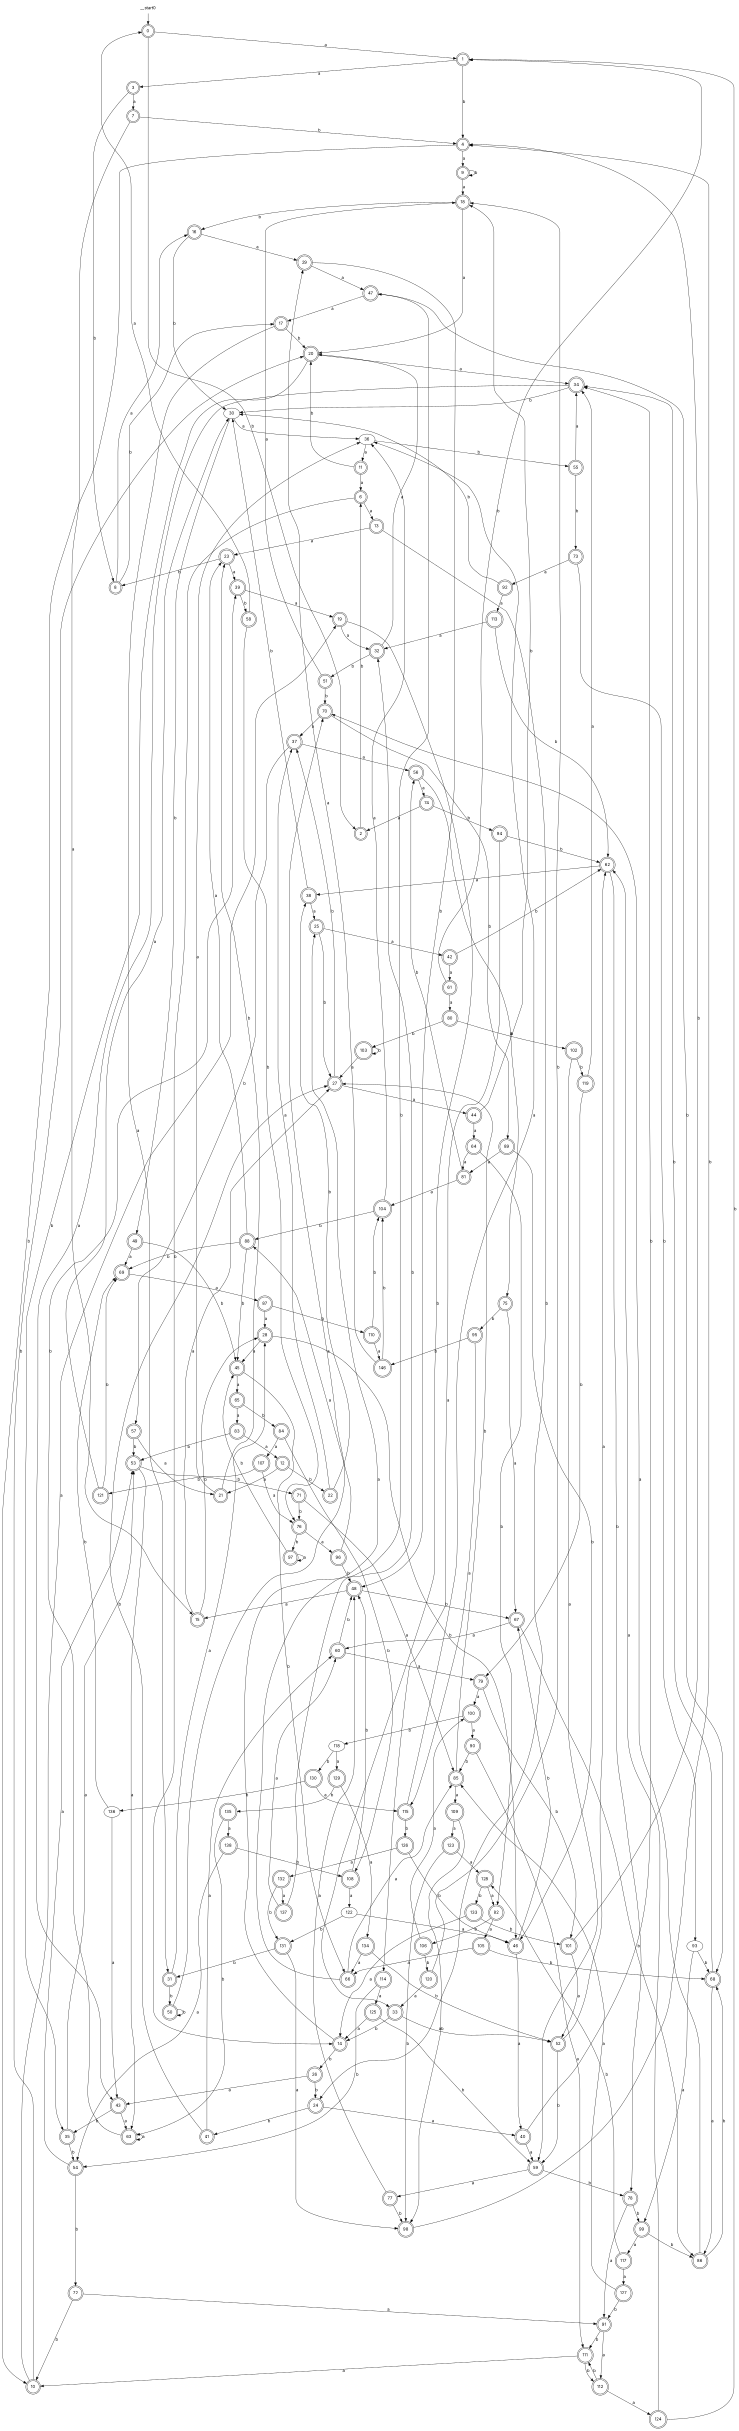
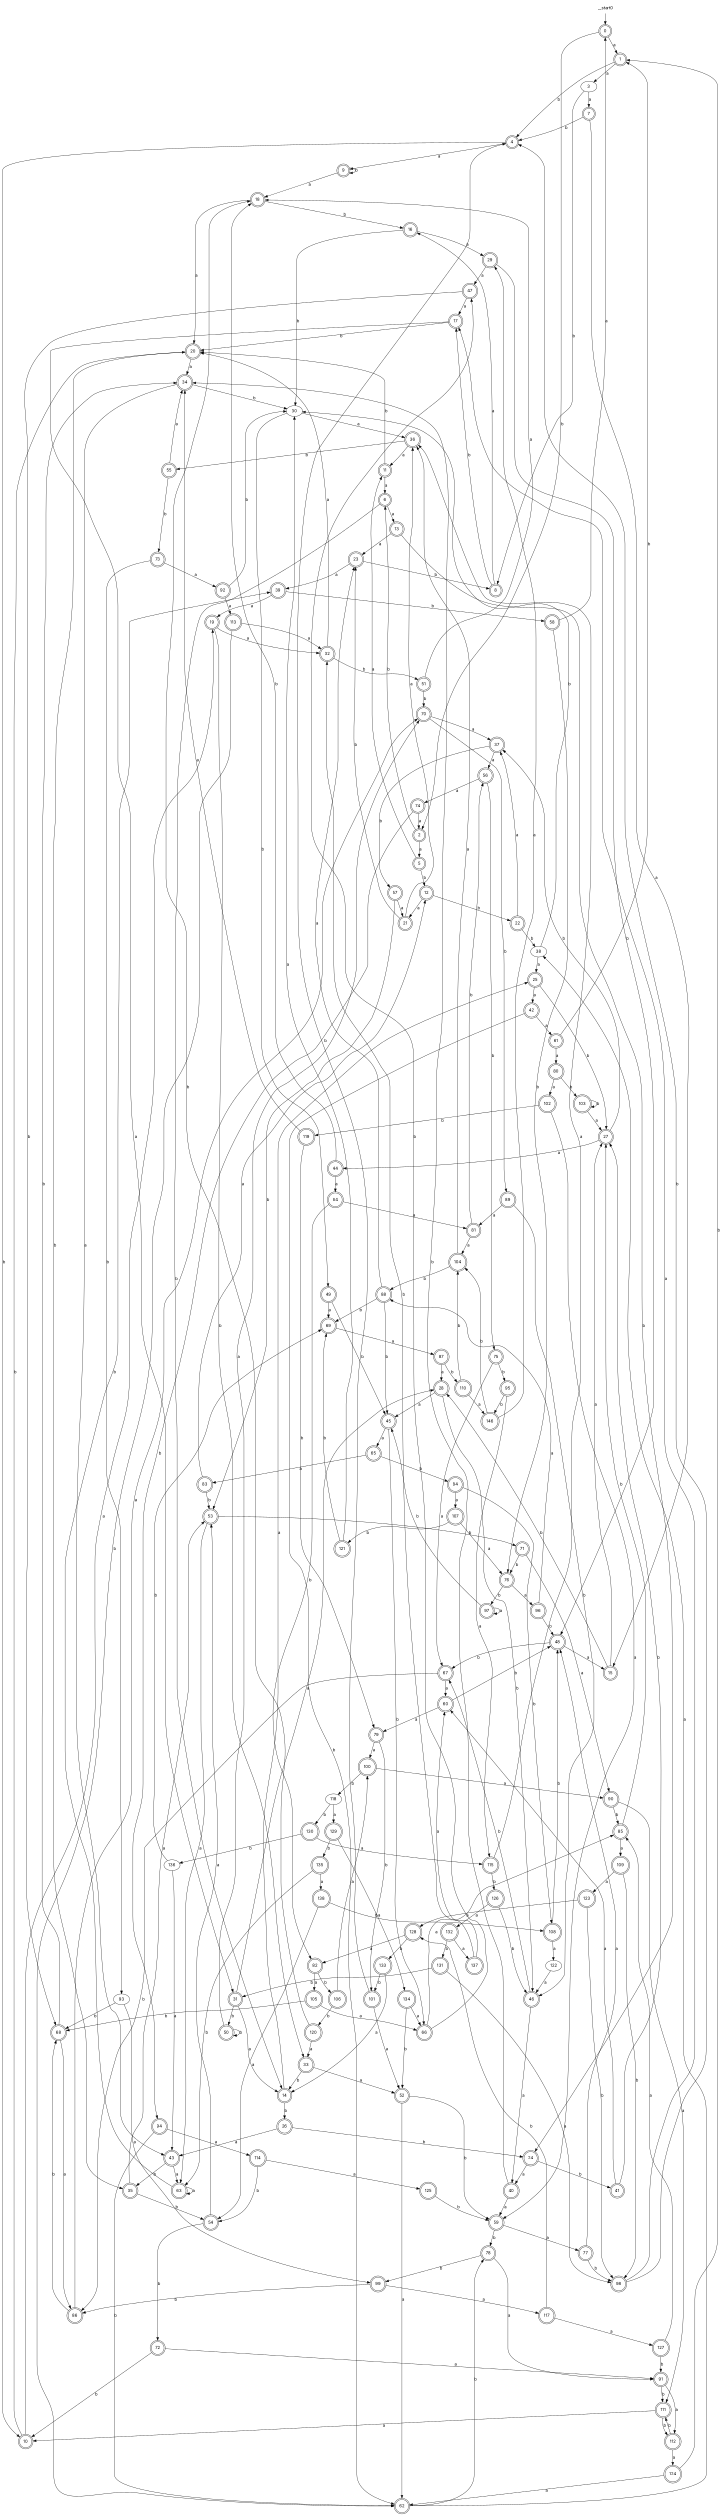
(133, 88) -> (589, 87)
(367, 439) -> (413, 440)
none -> (419, 864)
(309, 896) -> (539, 952)
none -> (665, 1280)
(399, 1621) -> (578, 1668)
(318, 1928) -> none
(358, 2027) -> (248, 2053)
